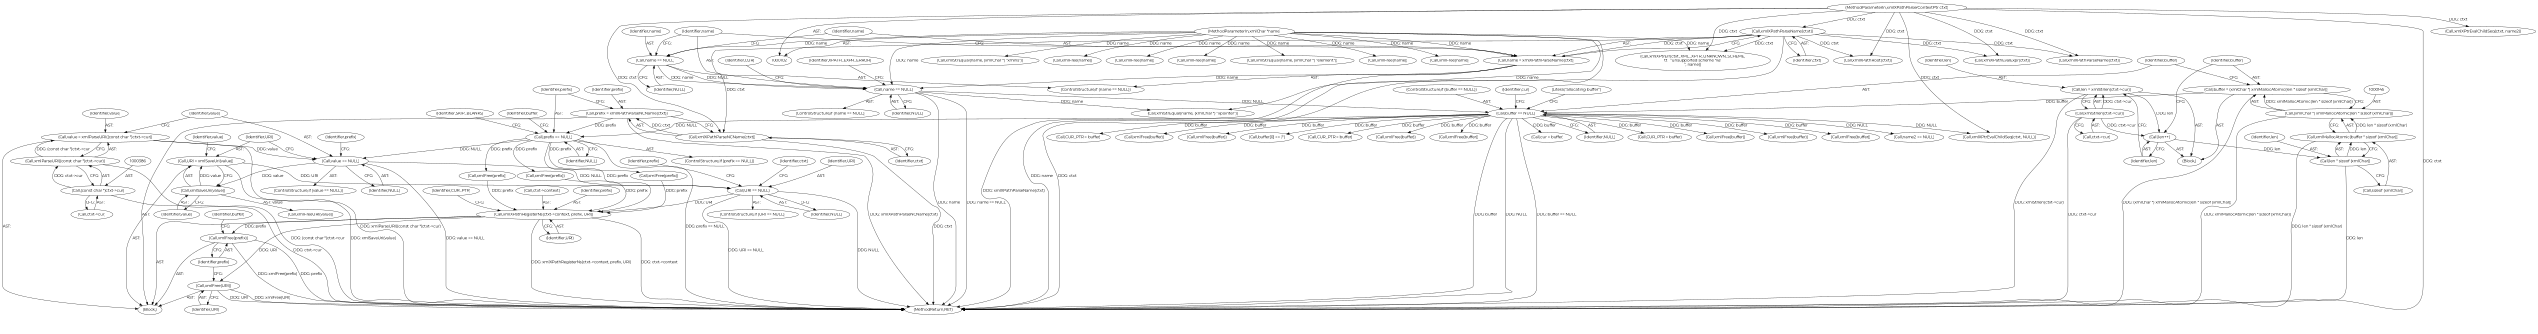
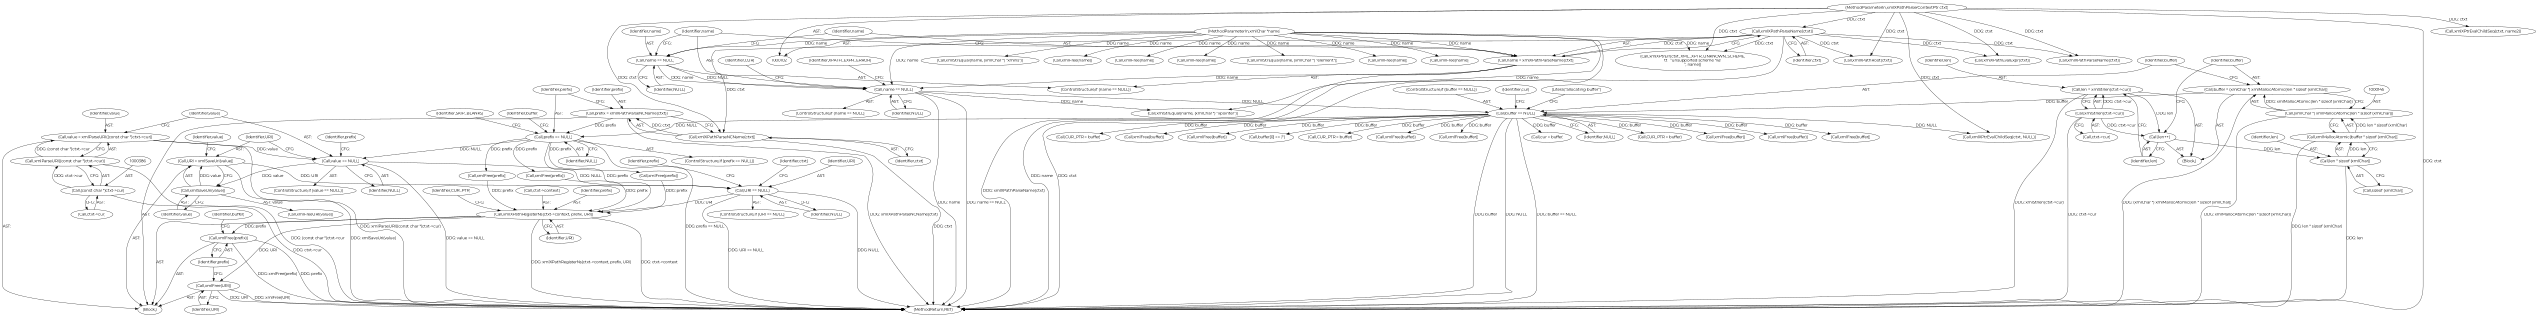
(1914, 137) -> none
(2389, 162) -> (2355, 180)
